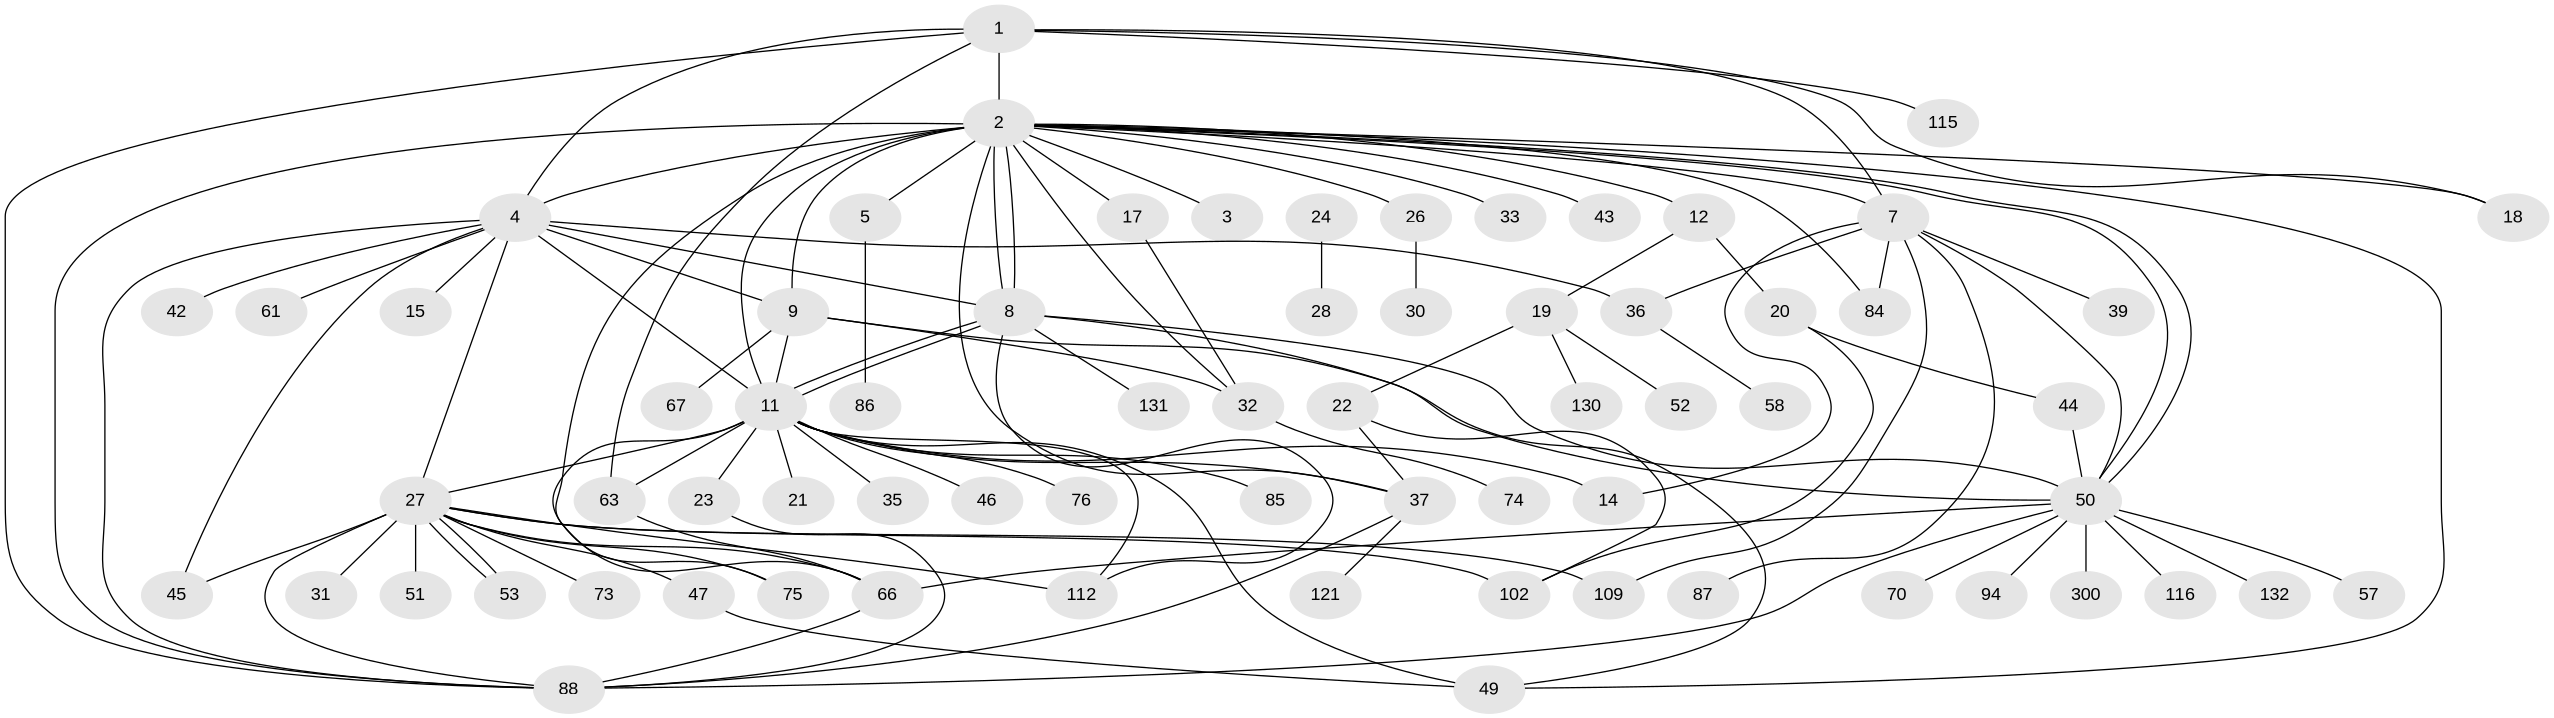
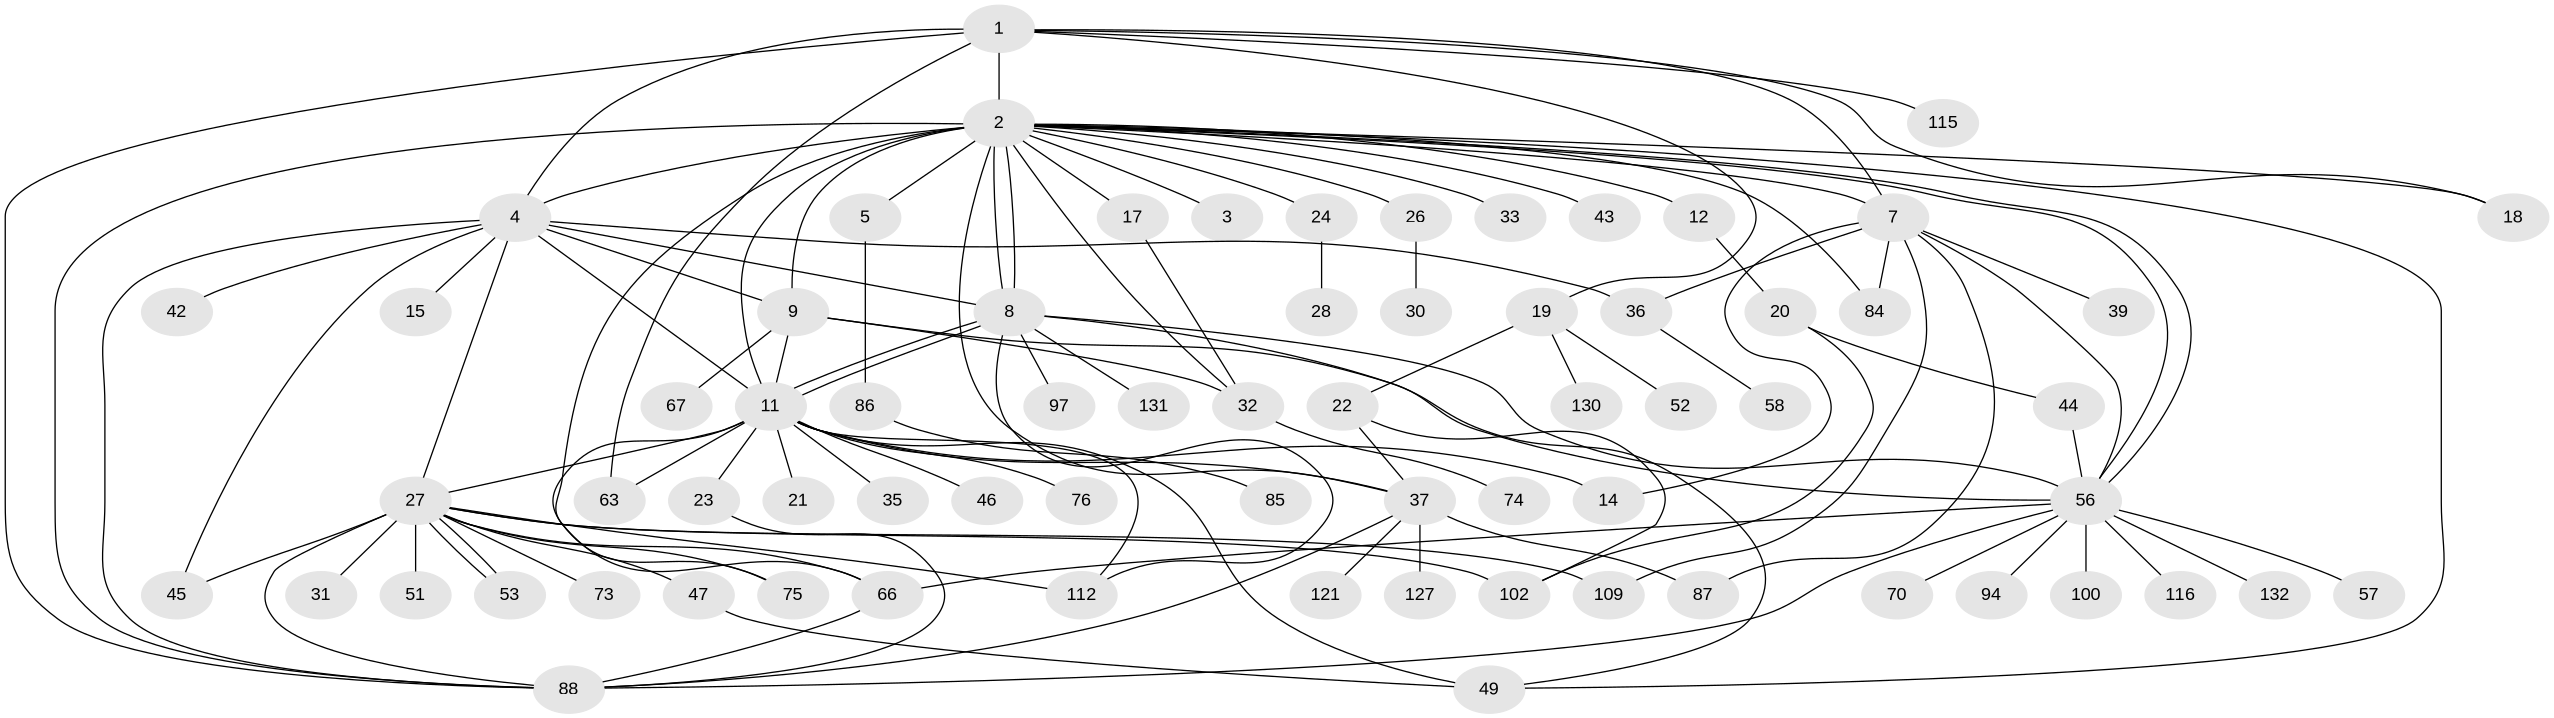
none -> (1165, 161)
(1621, 265) -> (1521, 96)
(271, 312) -> none
none -> (1059, 406)
(1023, 455) -> (1071, 454)
(2086, 501) -> (2086, 501)
(749, 548) -> none
none -> (1562, 548)
none -> (1420, 595)
(2086, 595) -> (2086, 595)
